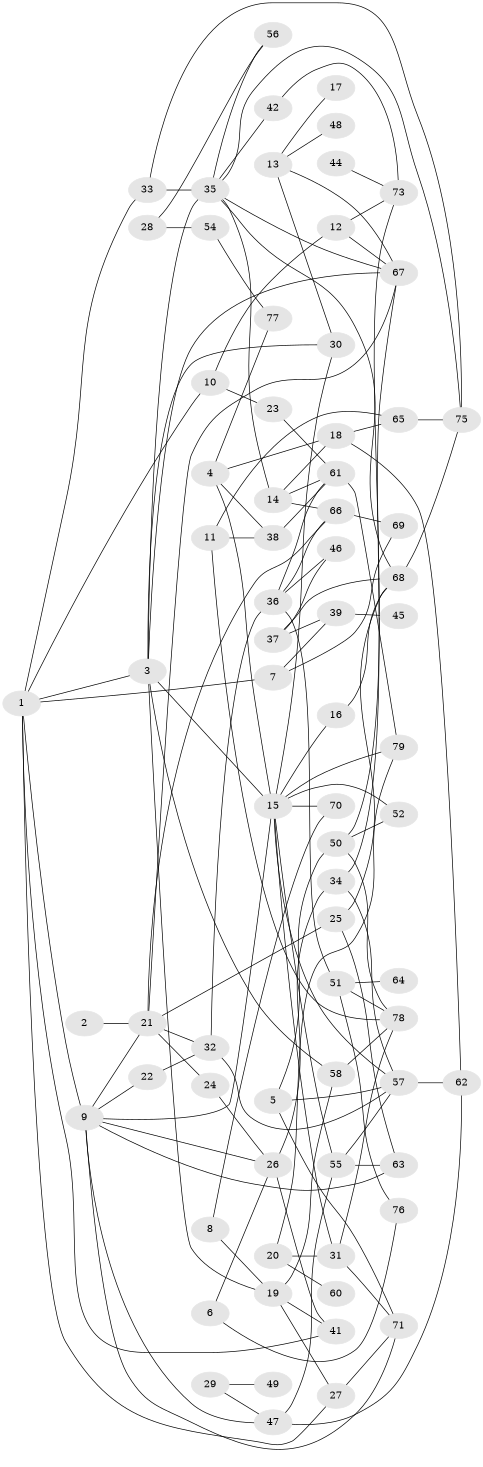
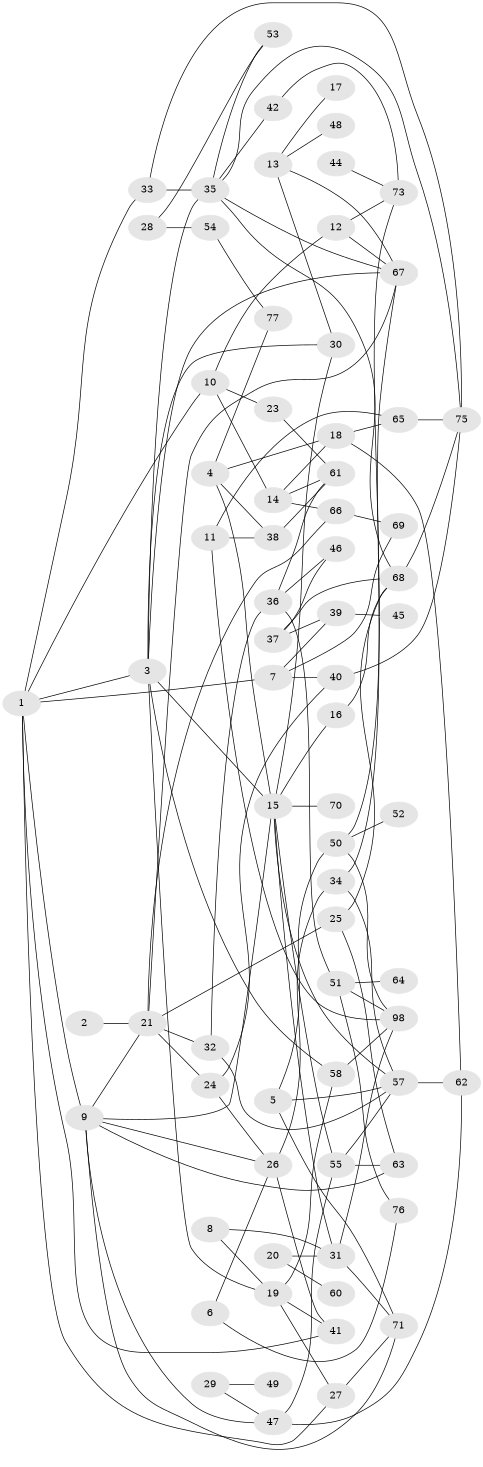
(273, 35) -> (273, 35)
(250, 342) -> (242, 441)
(297, 571) -> none
none -> (336, 678)
(399, 748) -> none
(339, 784) -> none
(258, 1013) -> (276, 1234)
(399, 1019) -> (399, 1019)
(147, 1077) -> none
